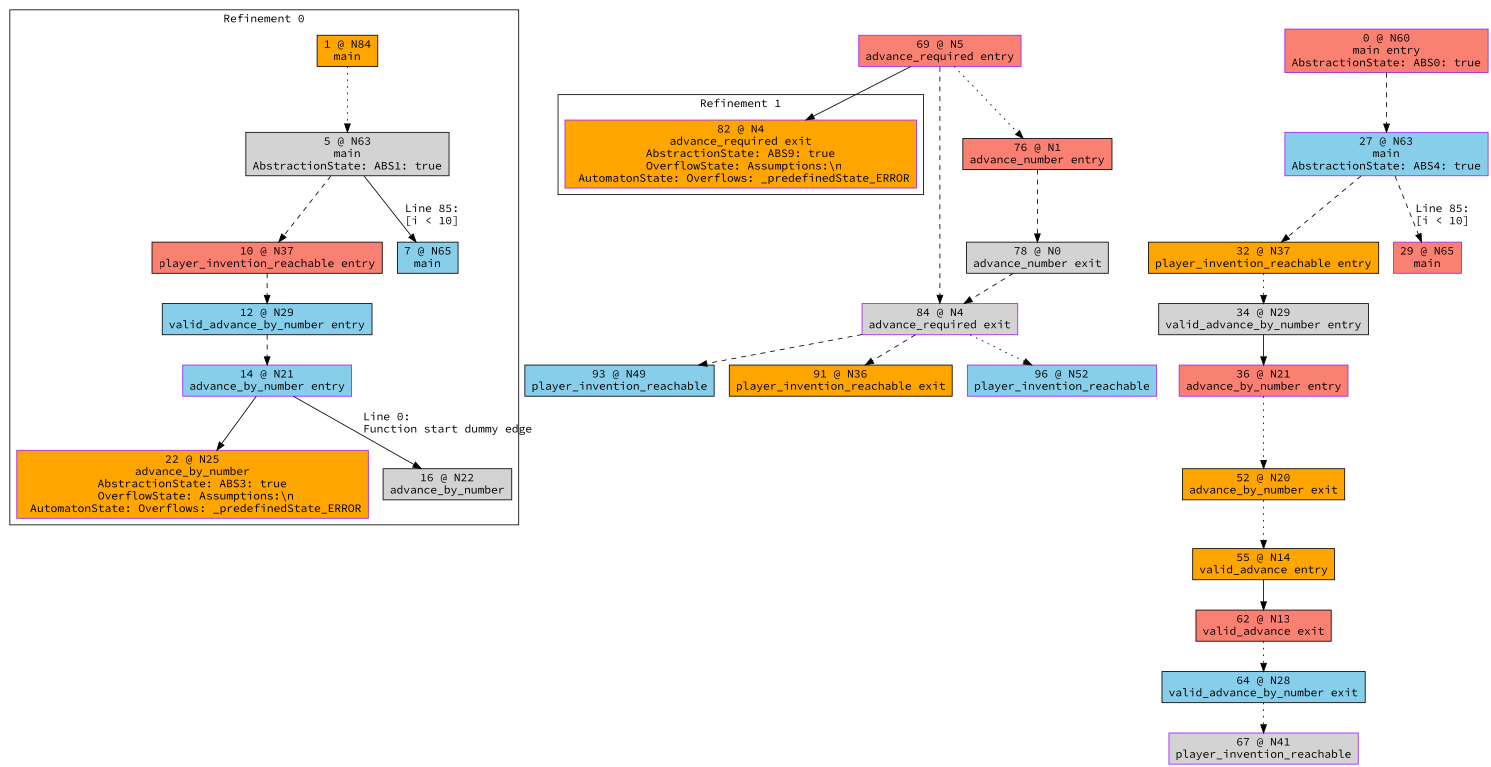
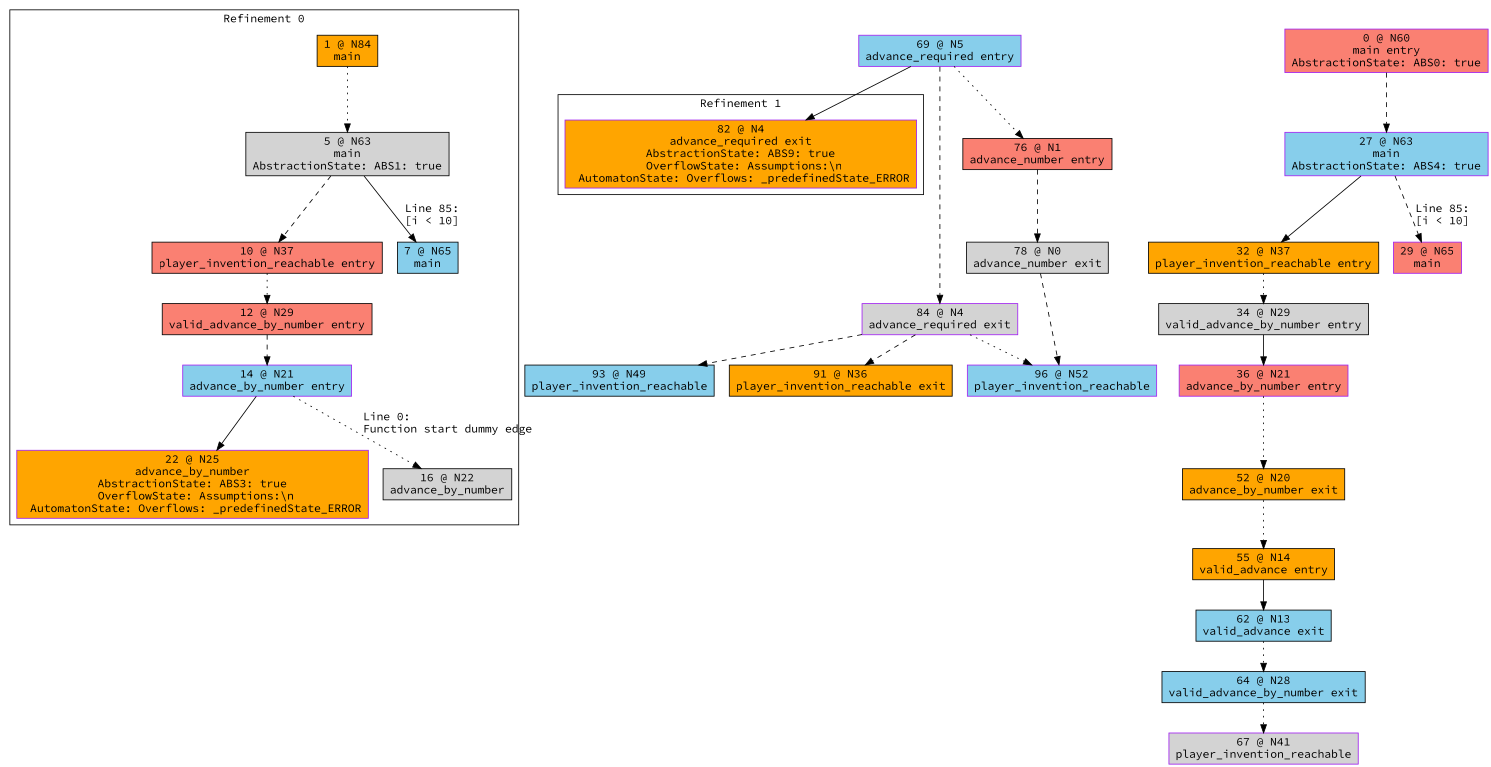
(940, 51) -> (940, 51)
(1325, 206) -> (1325, 206)
(267, 284) -> (267, 284)
(992, 286) -> (1049, 315)
(267, 319) -> (267, 319)
(354, 430) -> (354, 430)
(1264, 626) -> (1264, 626)
